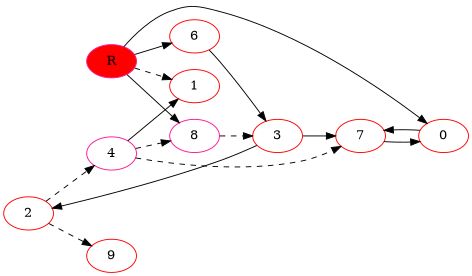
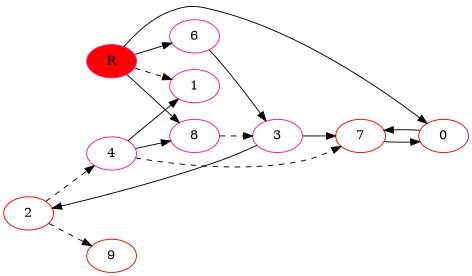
(195, 36) -> (195, 36)
(195, 86) -> (195, 86)
(278, 136) -> (278, 136)
(149, 146) -> (149, 146)
